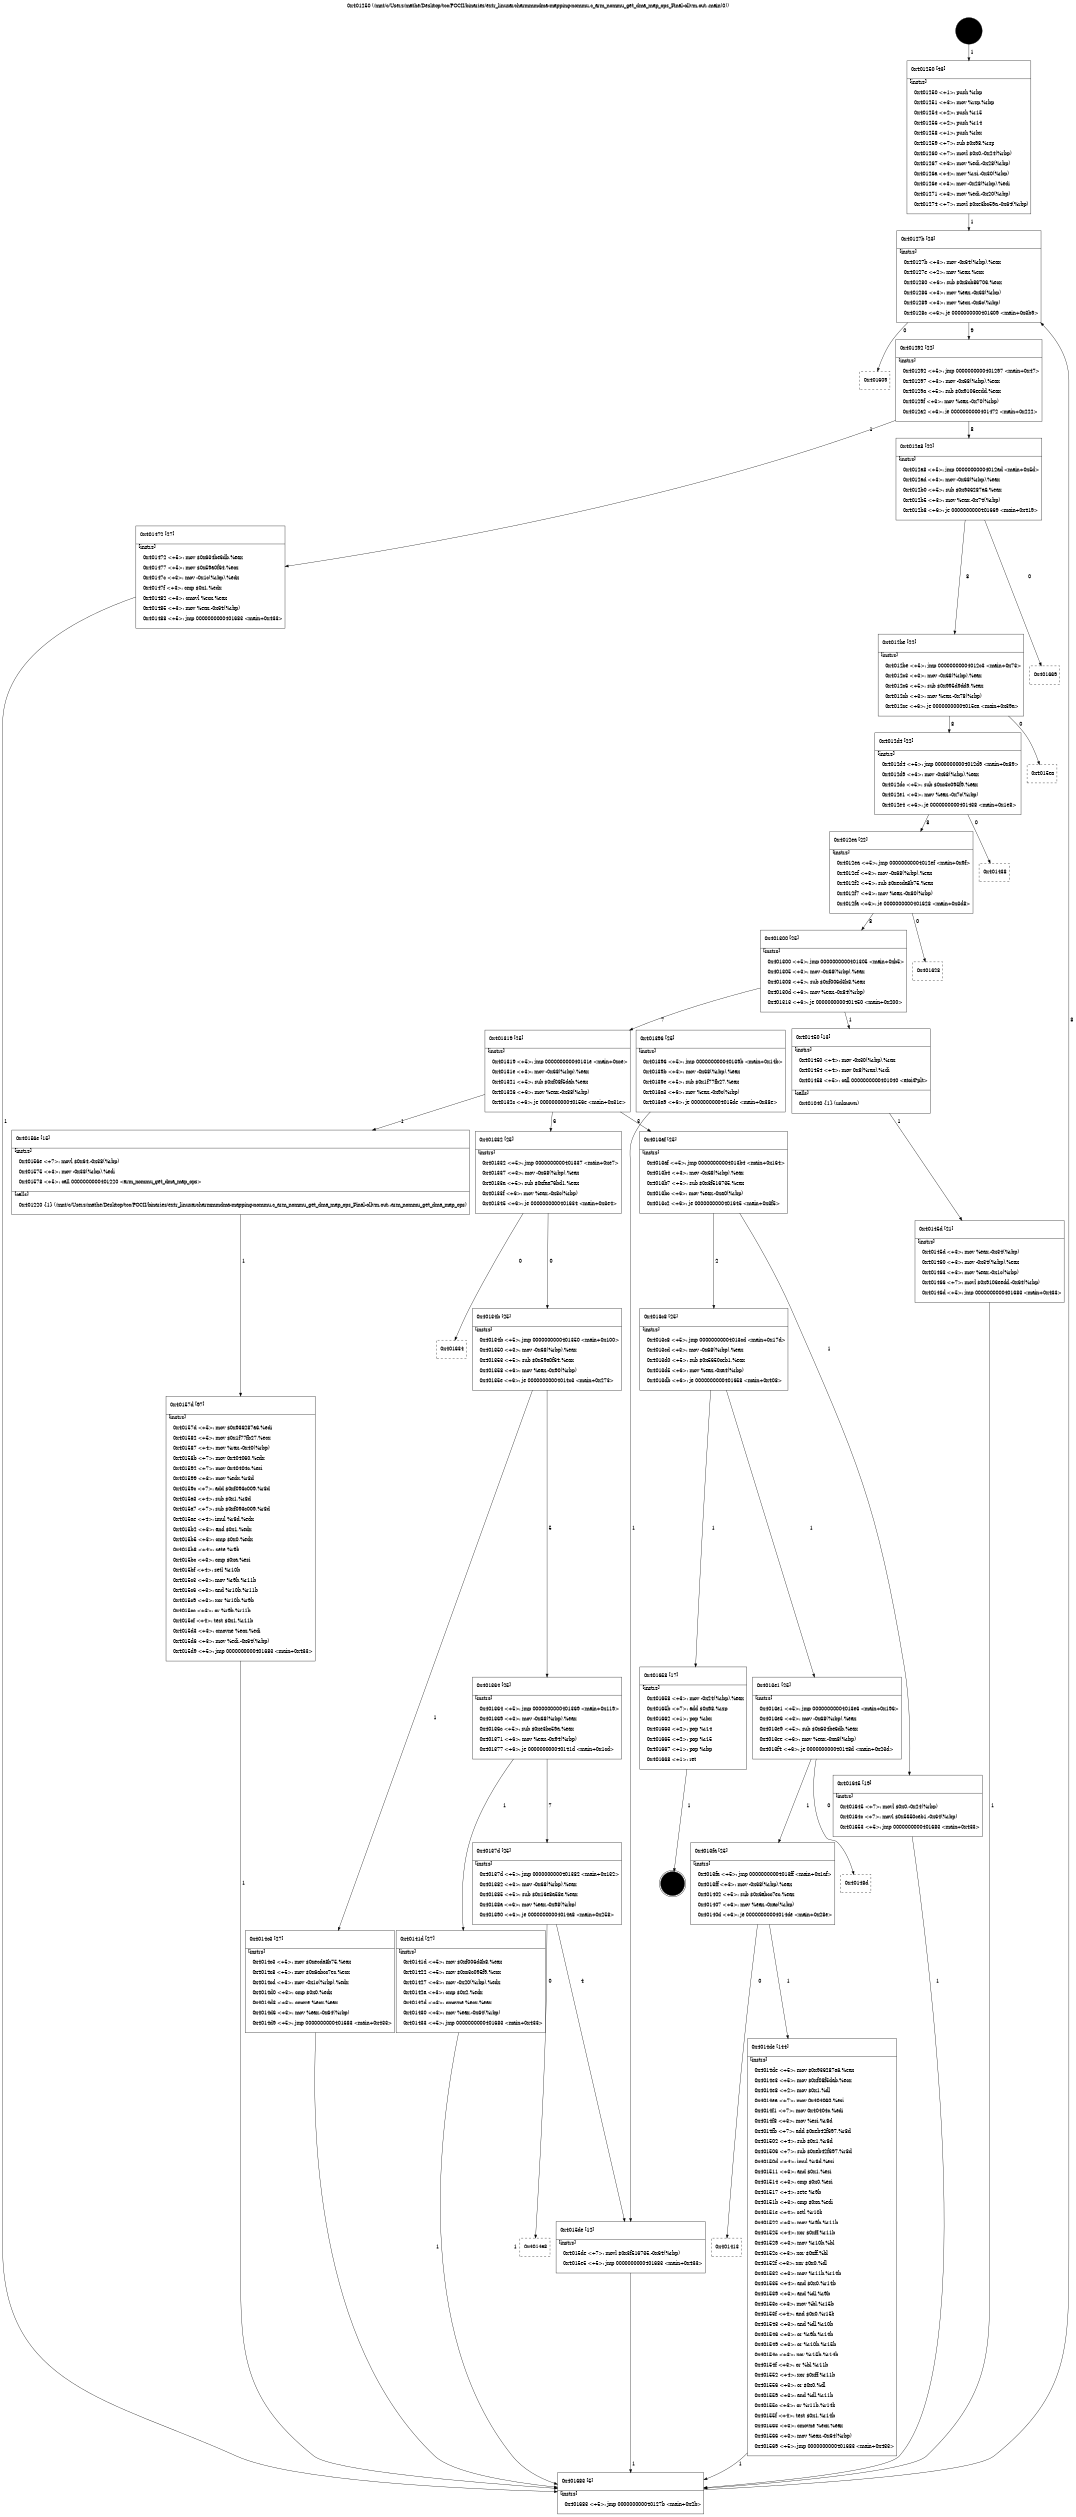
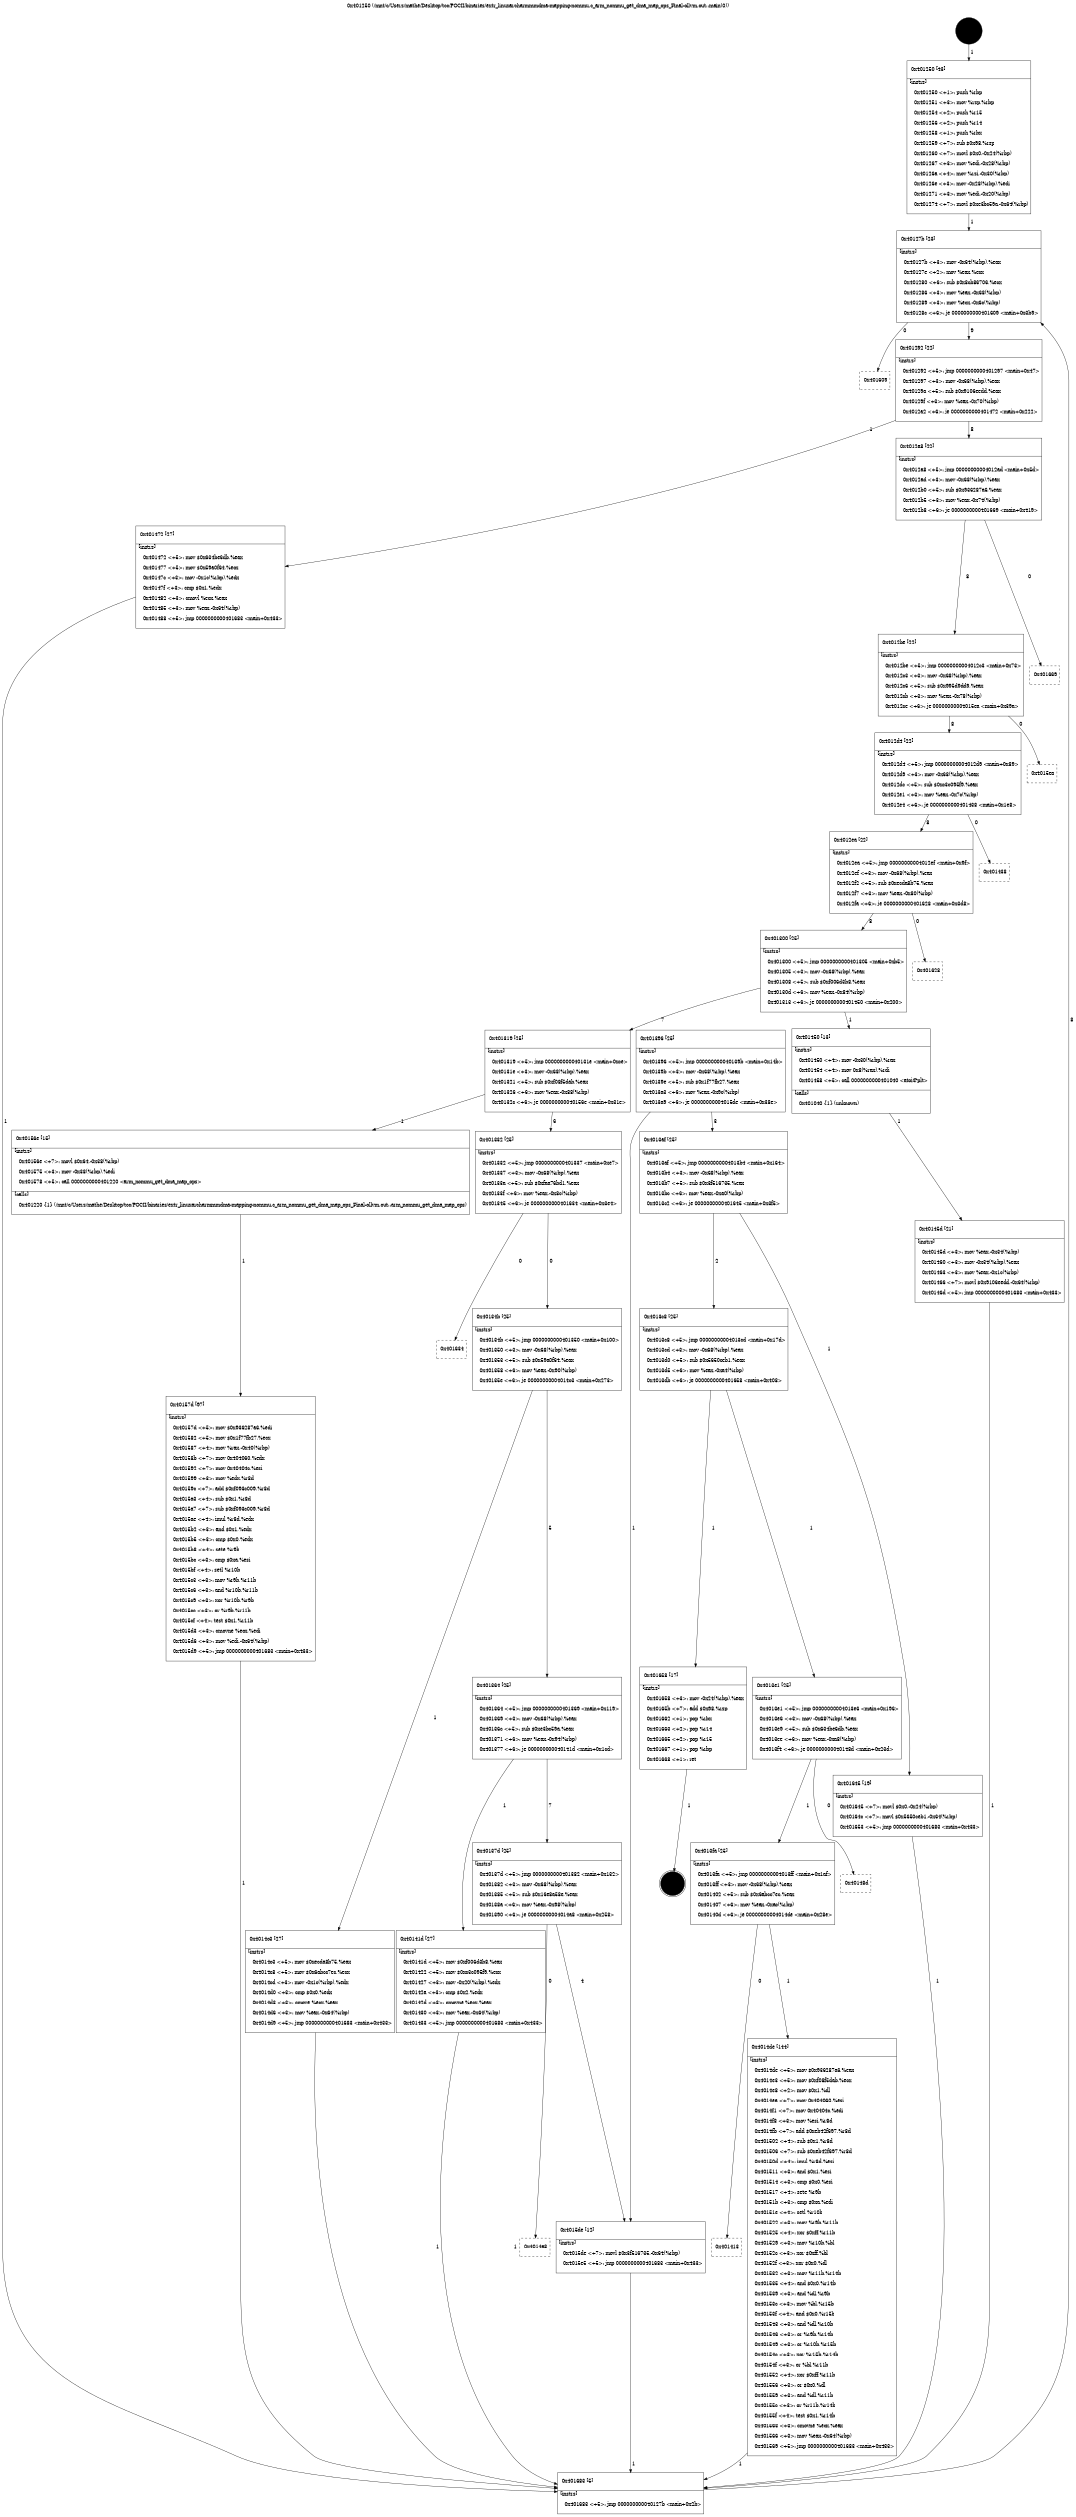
(634, 1121) -> (712, 1120)
